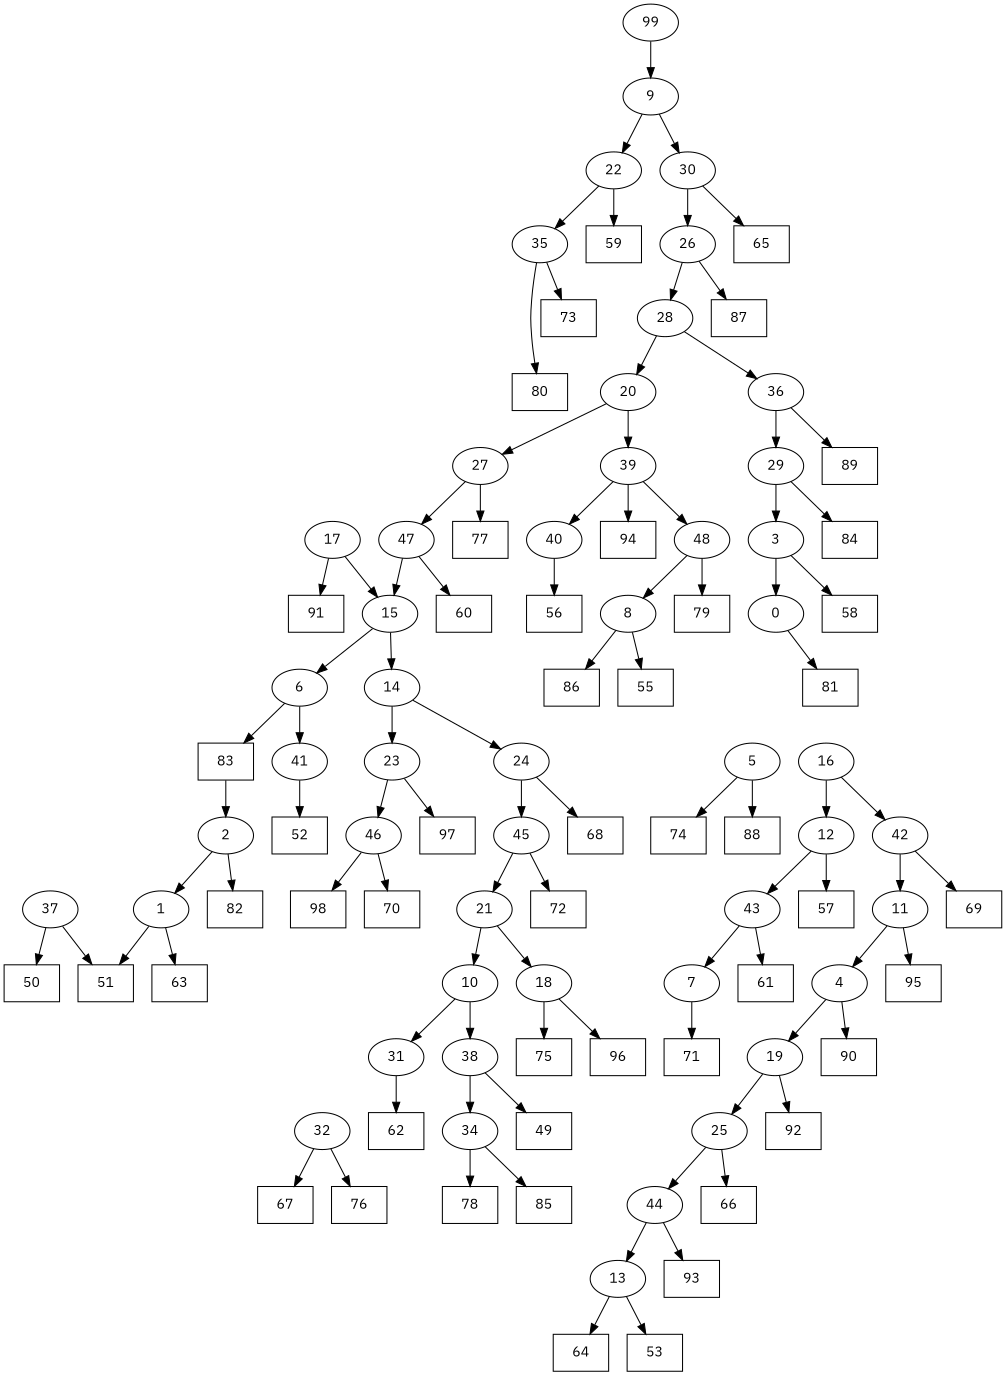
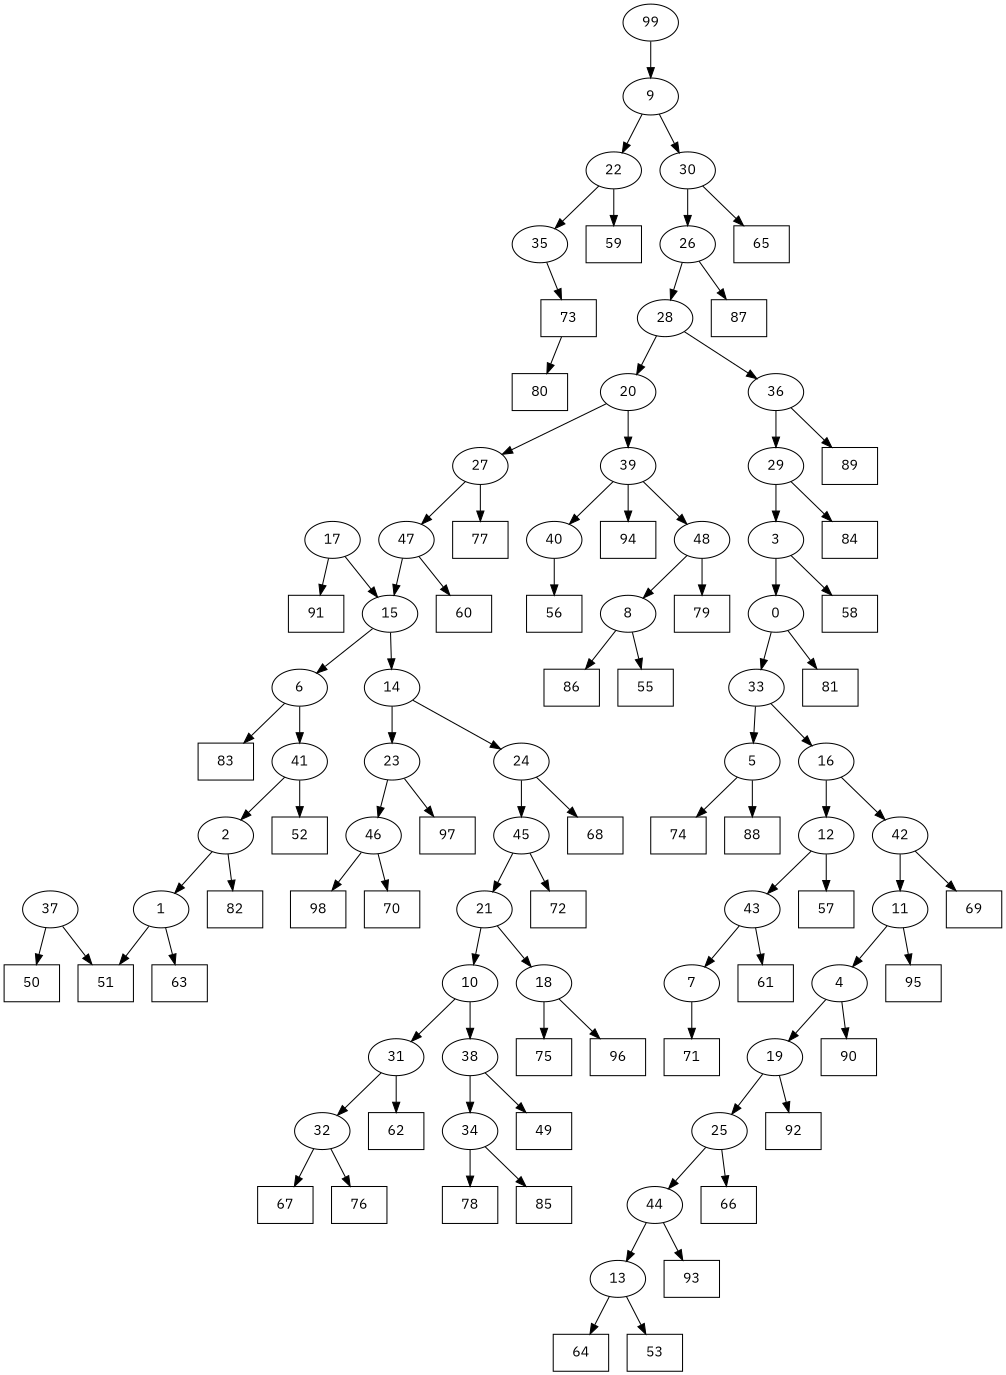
(531, 313) -> (556, 350)
none -> (756, 688)
(226, 793) -> (267, 795)
none -> (363, 1090)
